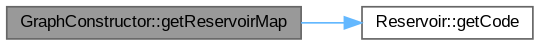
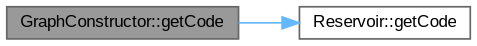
(154, 23) -> (123, 23)
